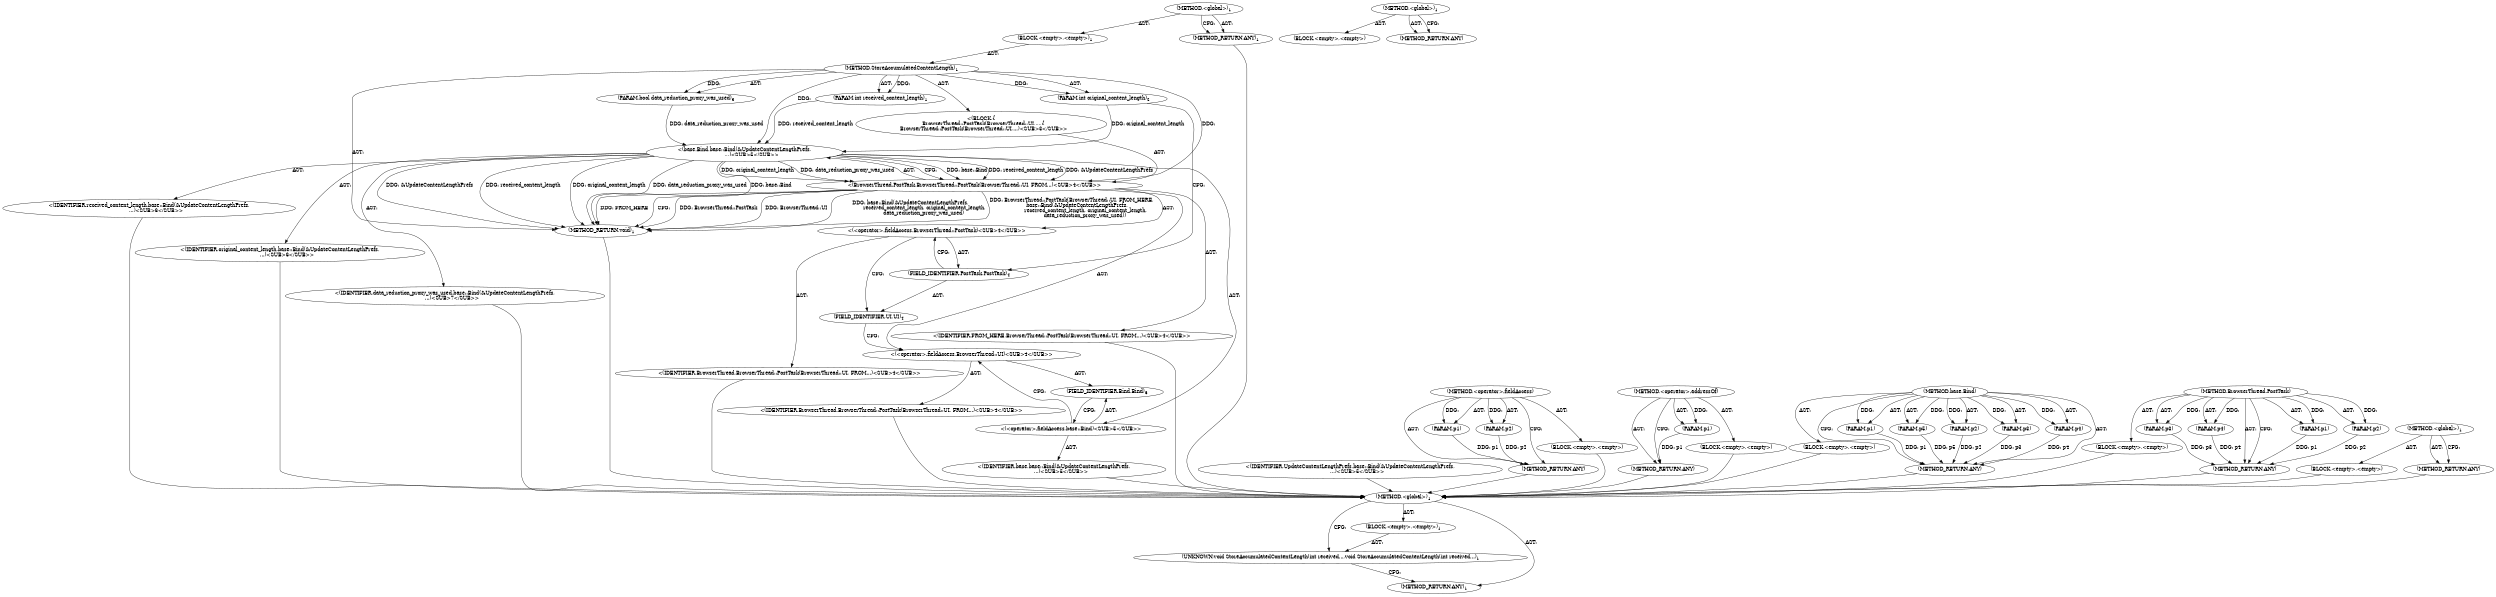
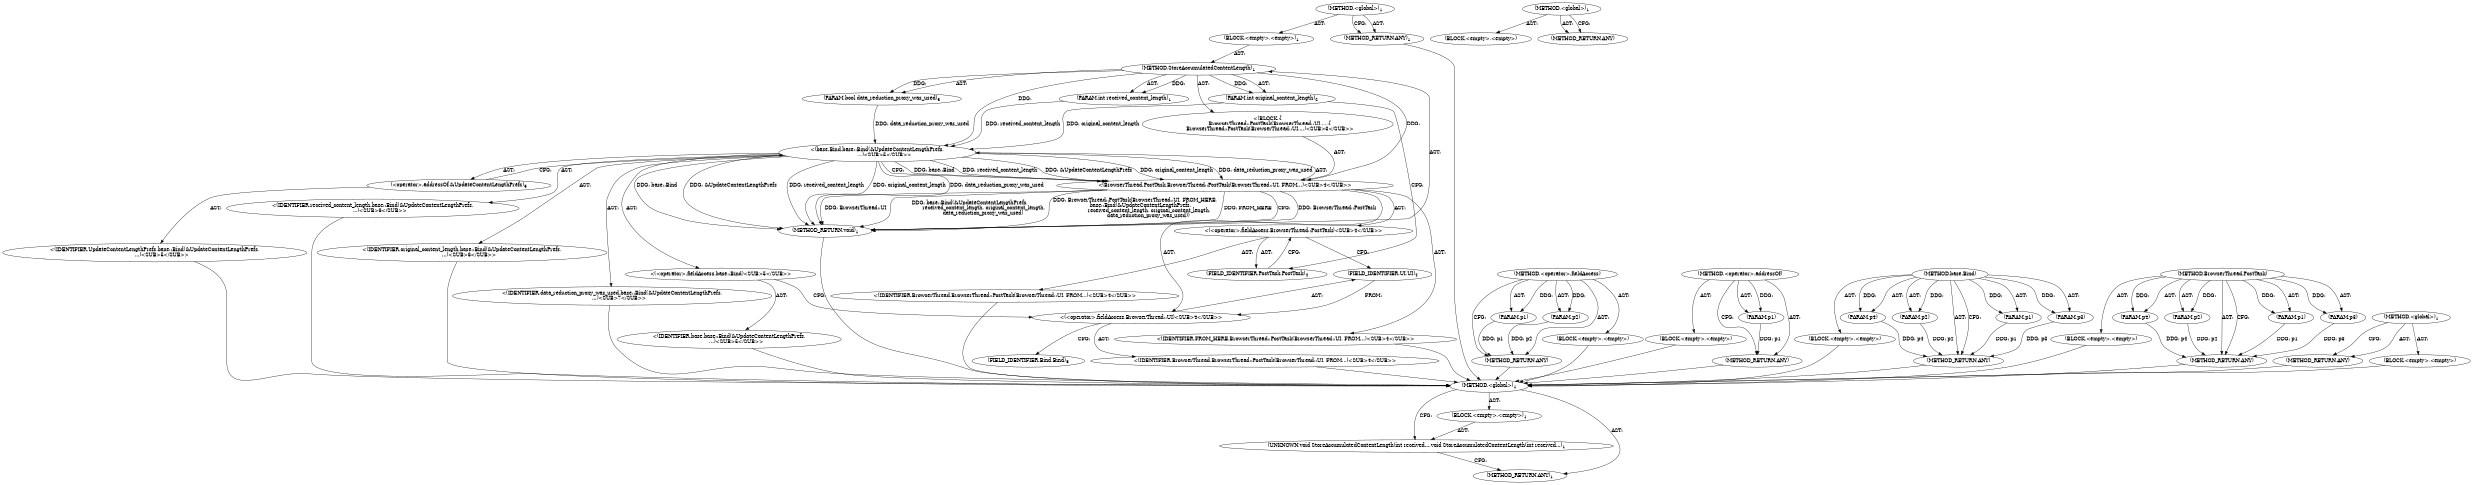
(429, 82) -> (1306, 222)
none -> (459, 186)
(915, 295) -> (1262, 296)
(874, 336) -> (1374, 296)
(1081, 373) -> (1085, 339)
(1081, 407) -> none
(1101, 414) -> none
(1912, 429) -> none
